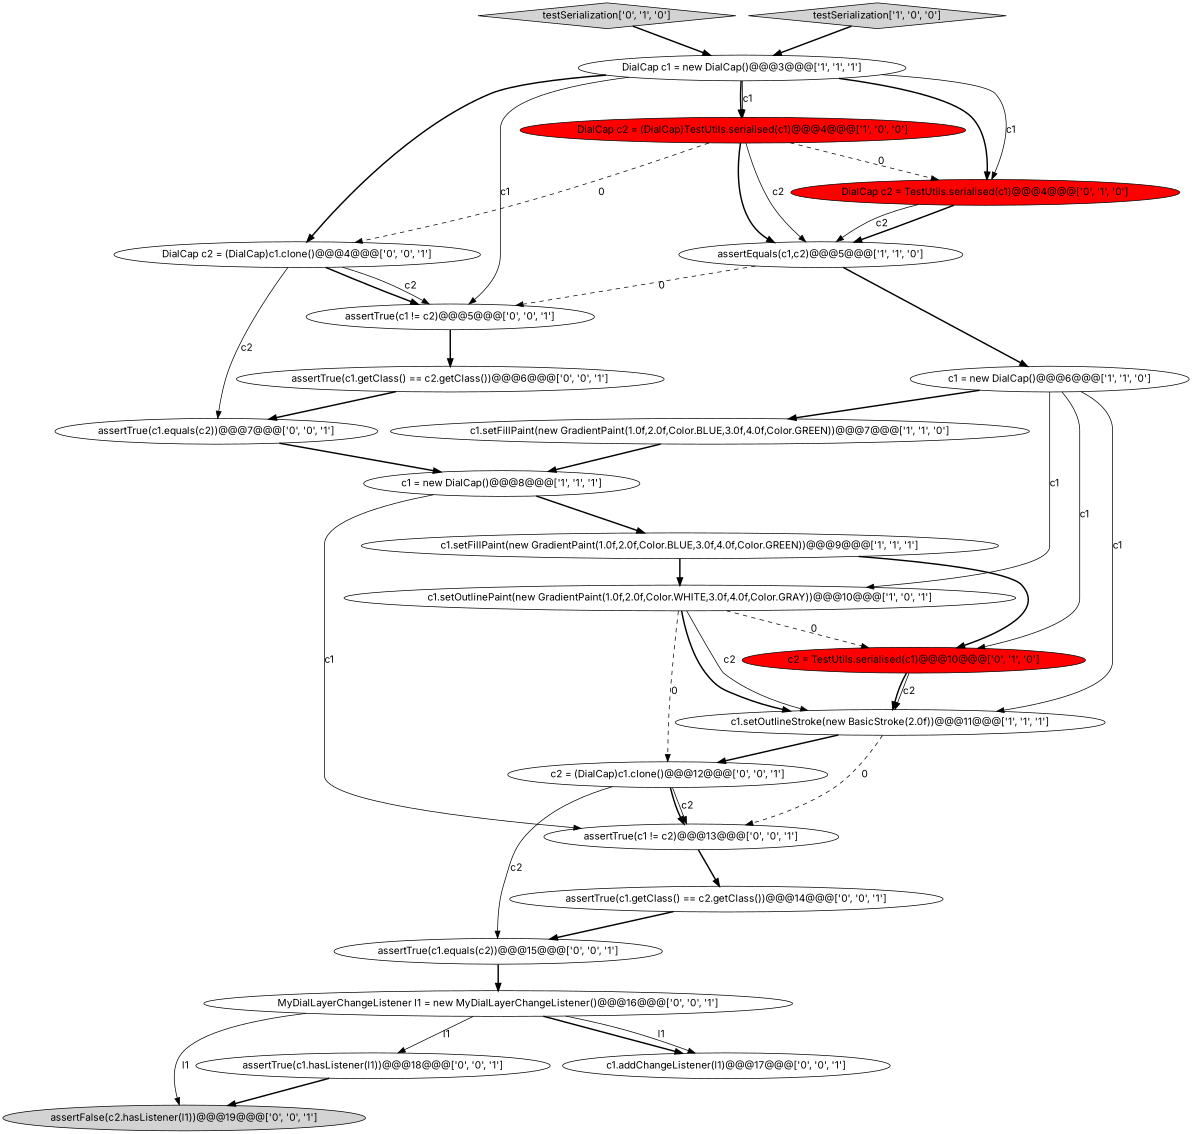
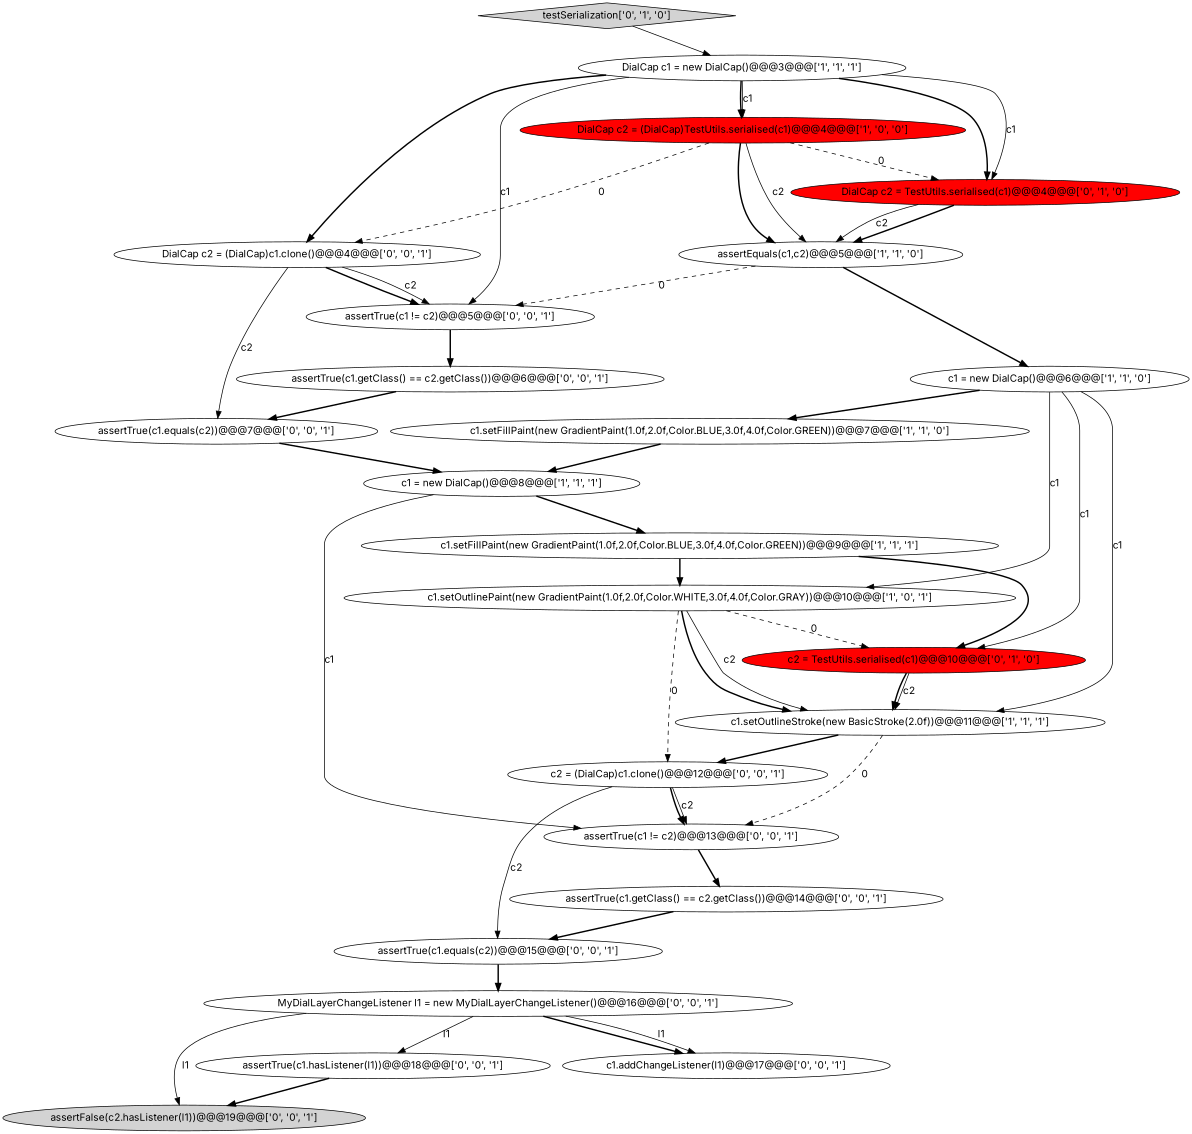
(877, 16) -> none
(668, 39) -> (668, 39)
